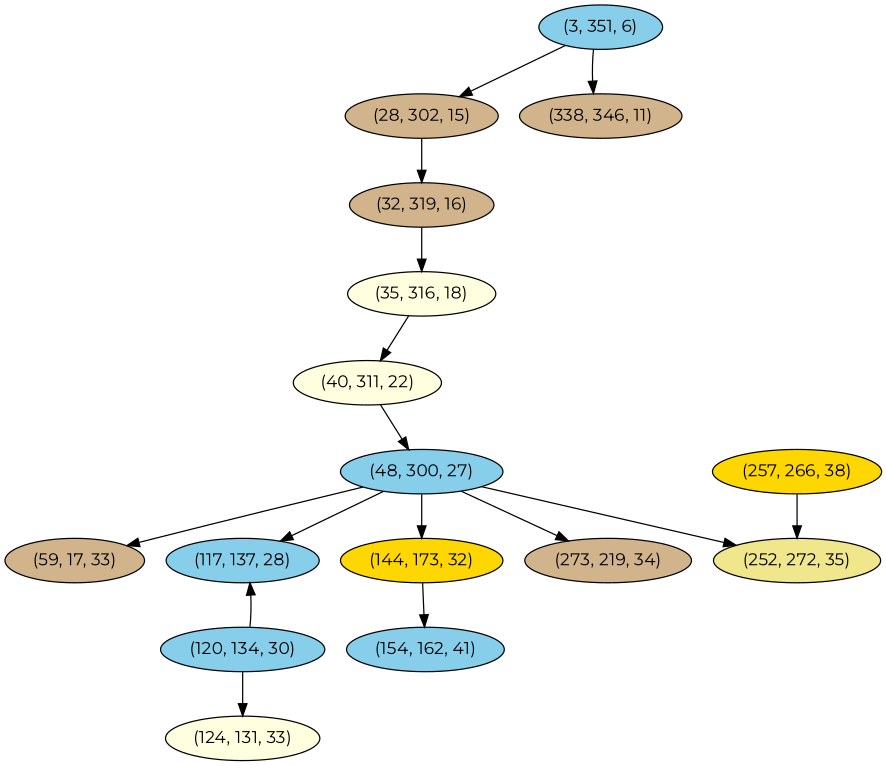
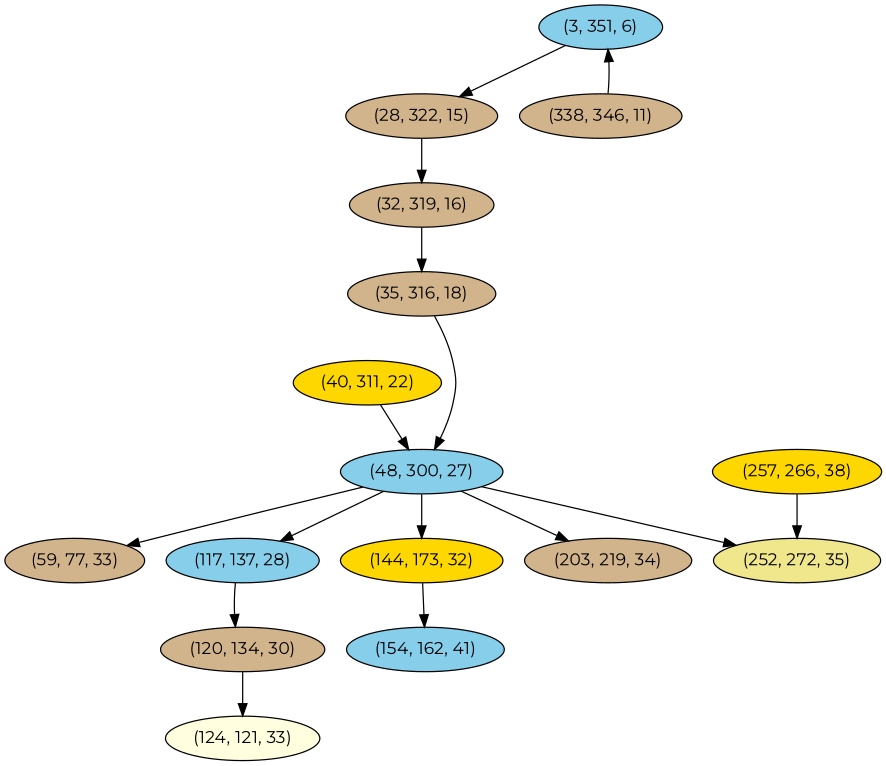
(593, 65) -> (609, 78)
(422, 116) -> (422, 116)
(422, 294) -> (422, 294)
(398, 333) -> (455, 377)
(367, 383) -> (367, 383)
(75, 561) -> (75, 561)
(608, 561) -> (608, 561)
(251, 611) -> (234, 599)
(243, 649) -> (243, 649)
(243, 738) -> (243, 738)
